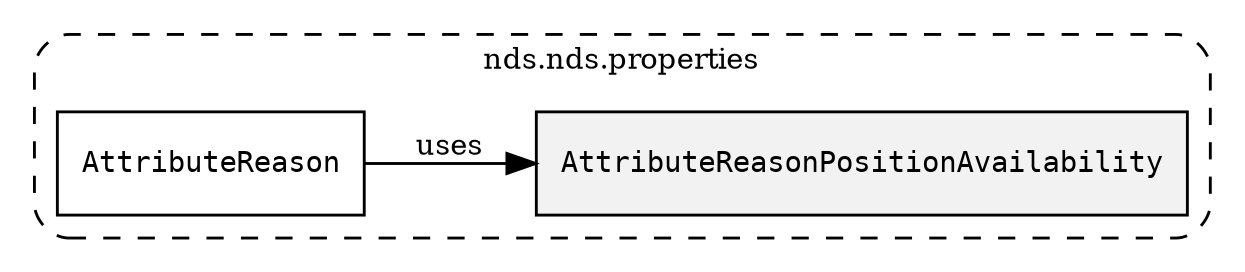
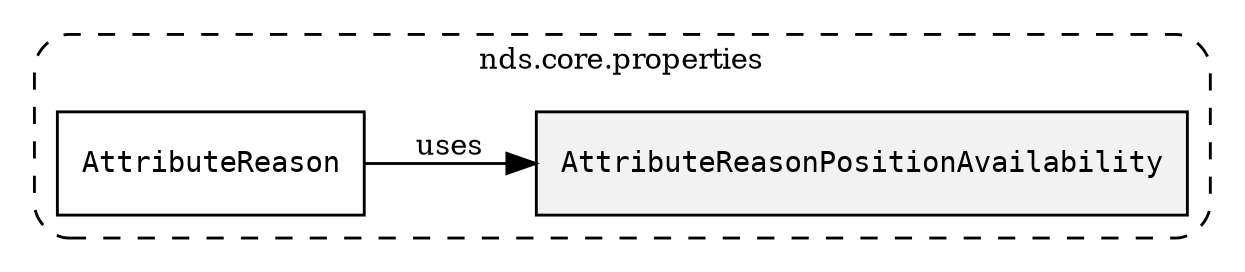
(622, 62) -> (622, 62)
